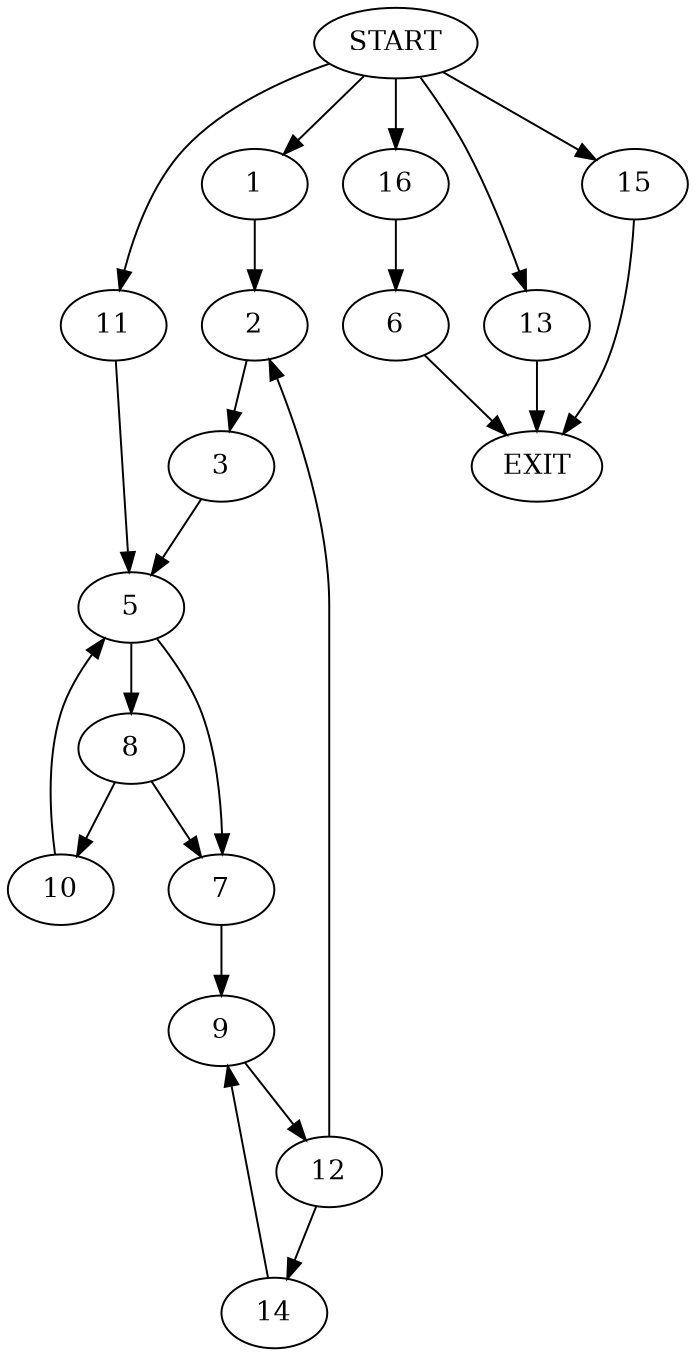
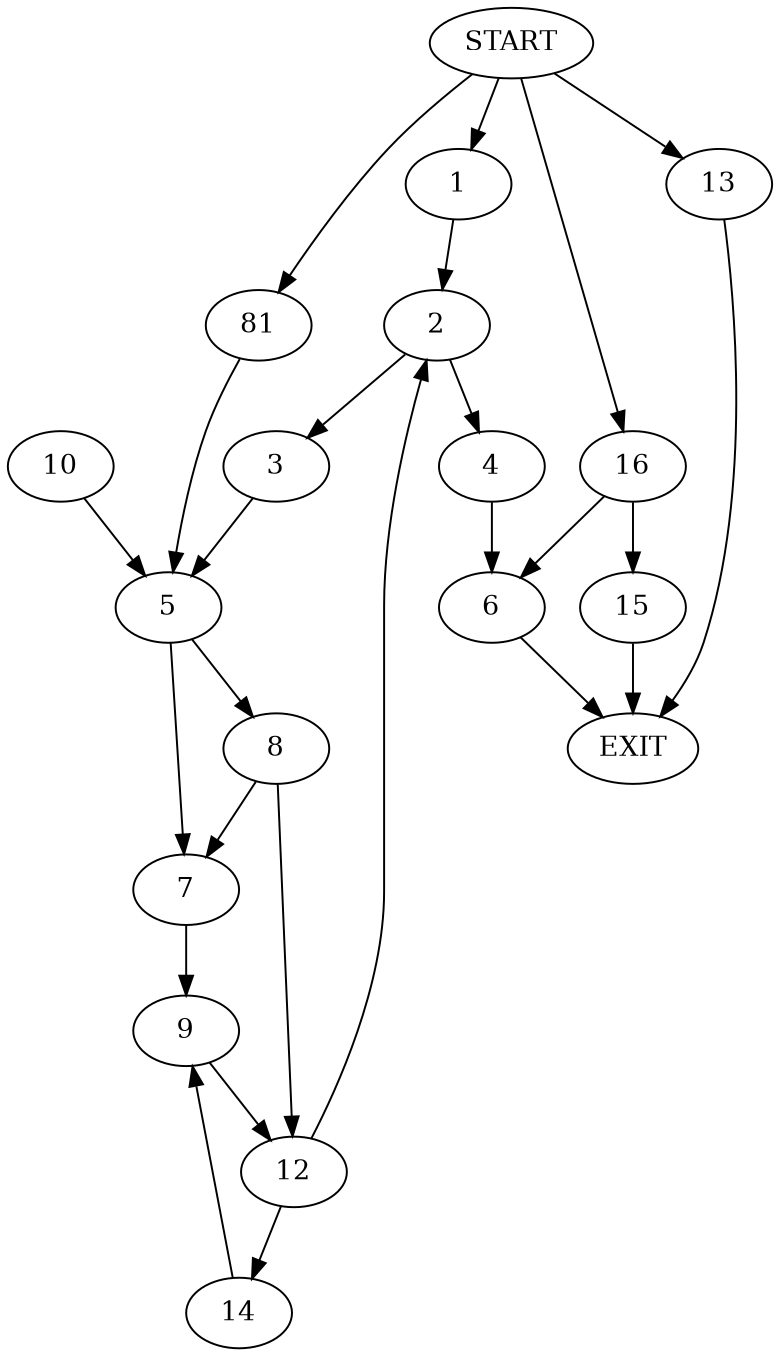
(511, 111) -> (633, 527)
(114, 325) -> (259, 325)
none -> (492, 466)
(101, 810) -> (285, 950)
